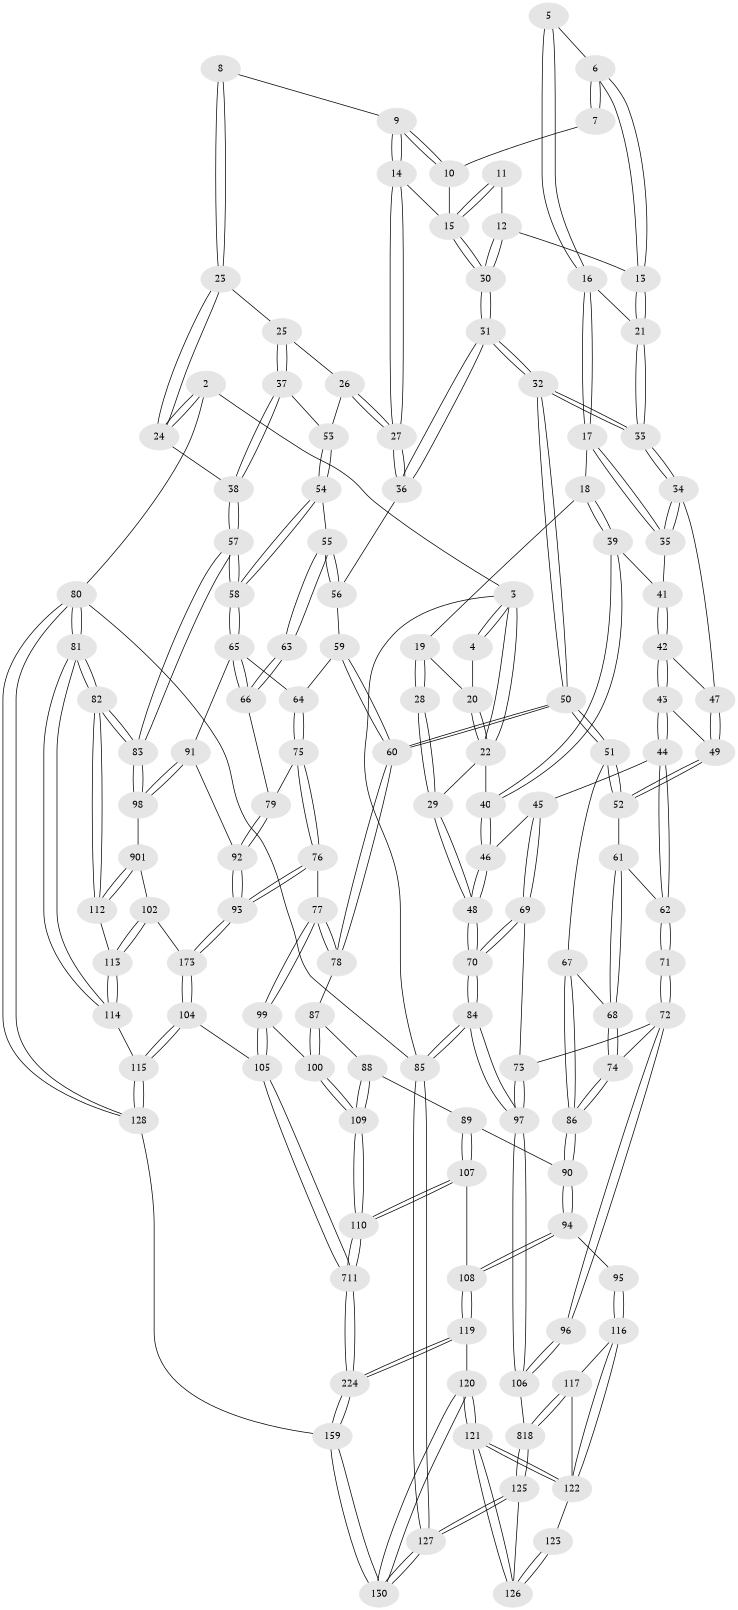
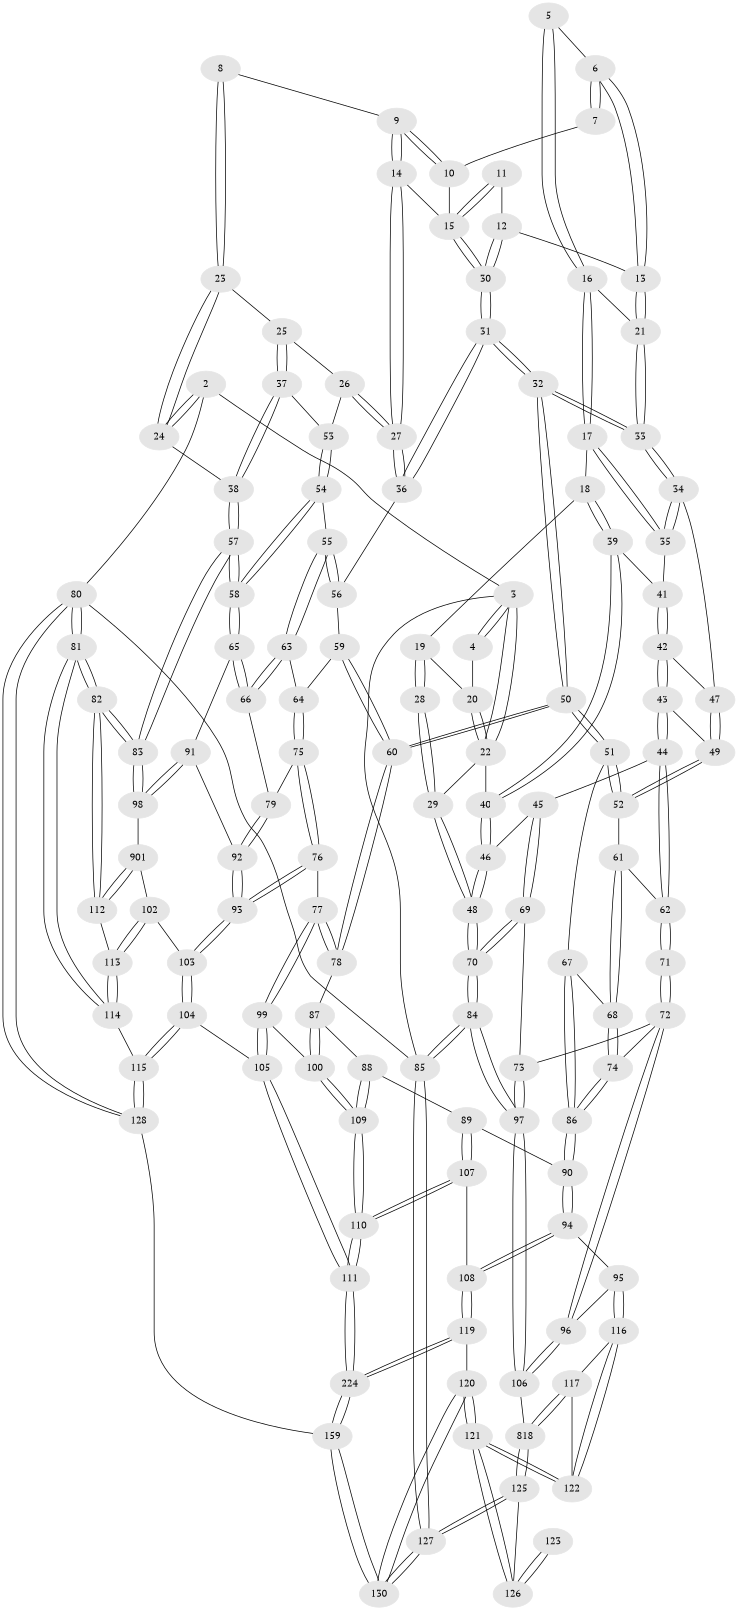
(260, 668) -> (293, 673)
(187, 963) -> (187, 963)
(350, 1278) -> (350, 1278)
none -> (593, 1305)
(563, 1515) -> none
